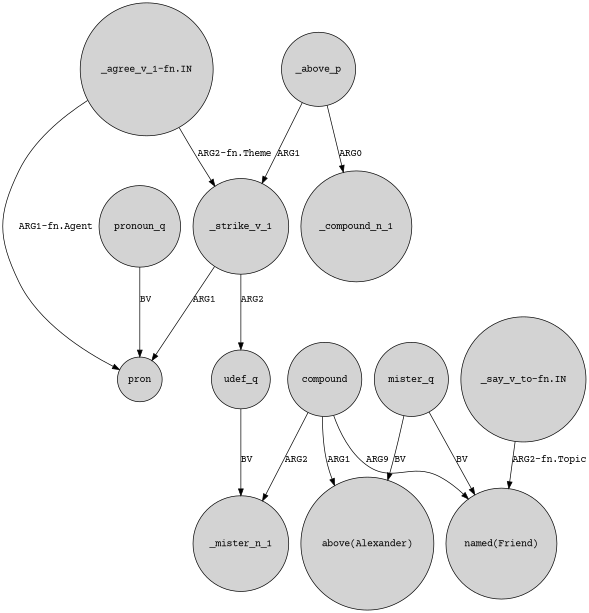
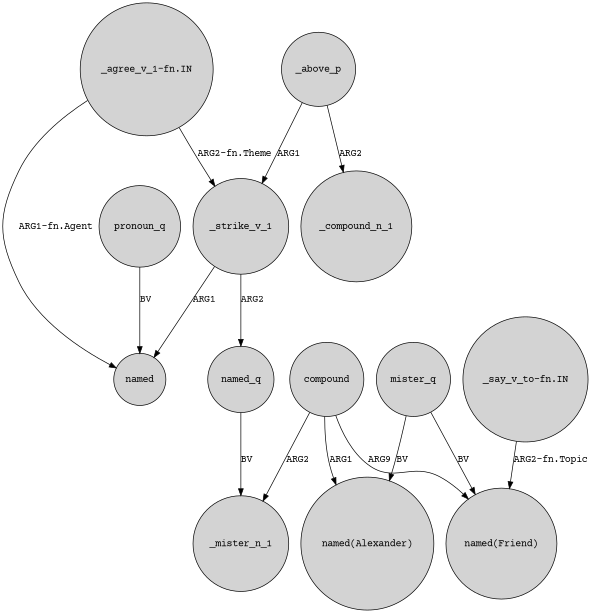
(351, 153) -> (351, 153)
(140, 379) -> (140, 379)
(241, 379) -> (241, 379)
(367, 544) -> (367, 544)
